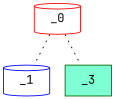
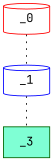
(73, 50) -> (27, 111)
